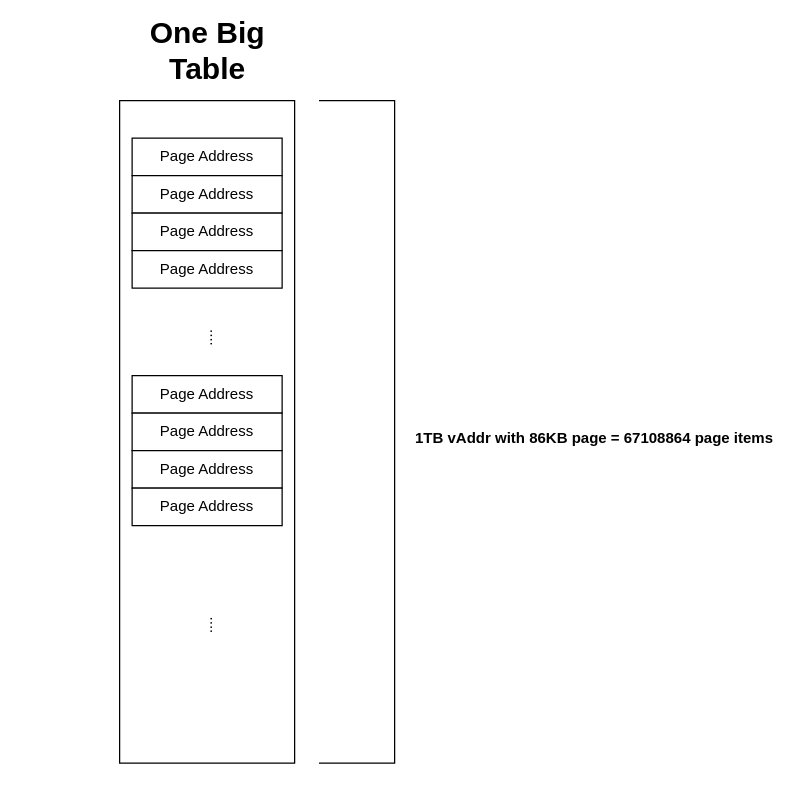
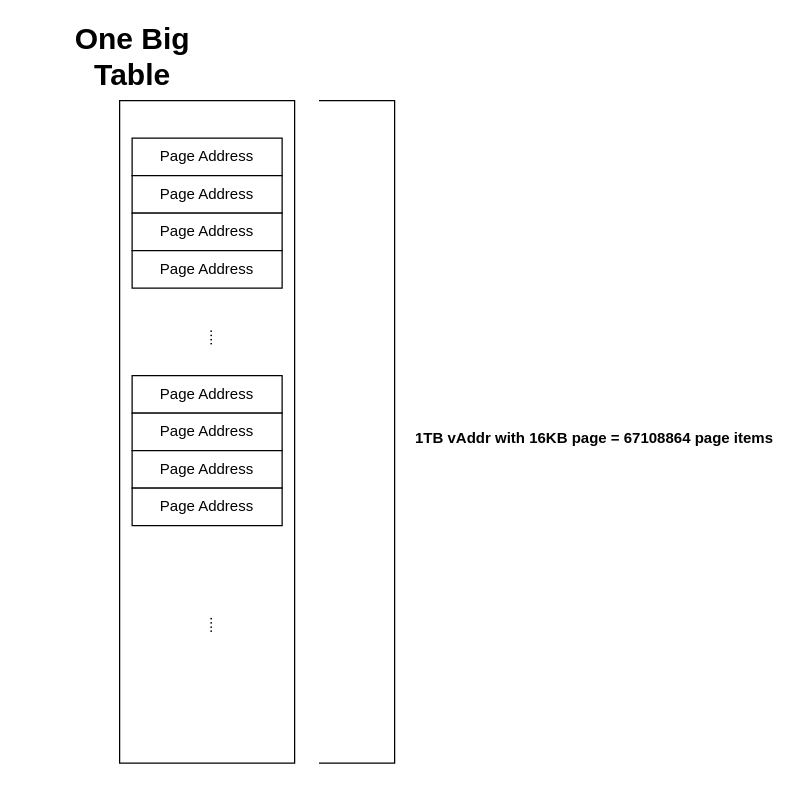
(207, 51) -> (132, 57)
(594, 438) -> (594, 438)
